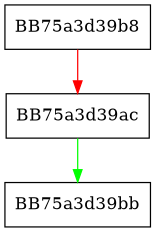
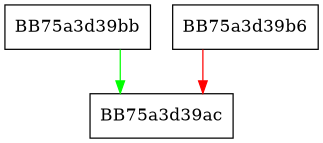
(78, 27) -> (245, 27)
(78, 154) -> (120, 65)
